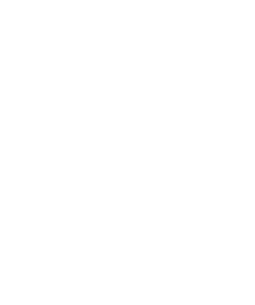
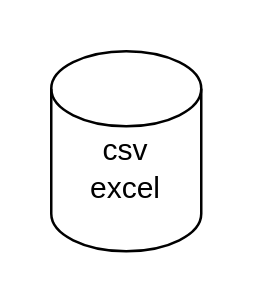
none -> (126, 151)
